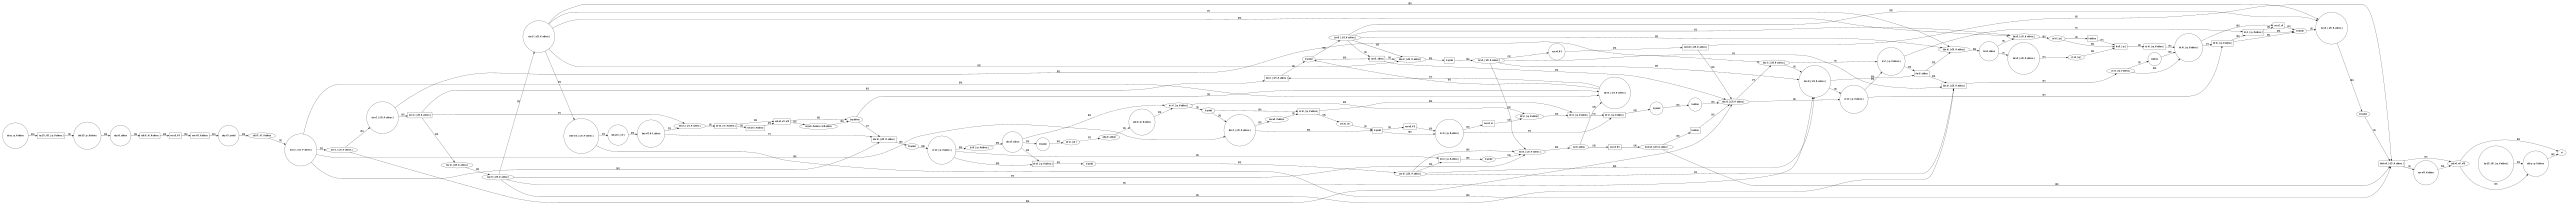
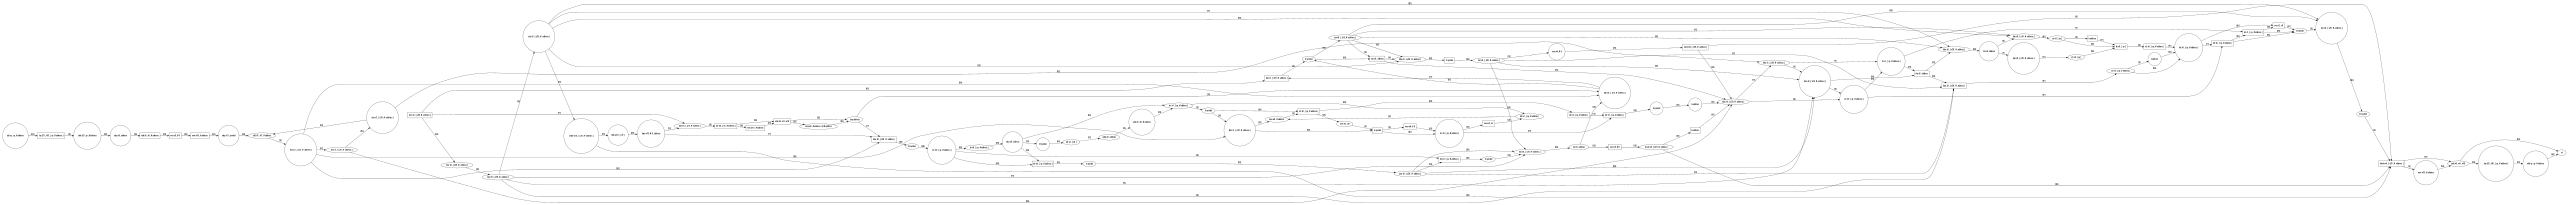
(402, 116) -> (321, 127)
(1555, 116) -> (1403, 118)
(2491, 189) -> (2473, 164)
